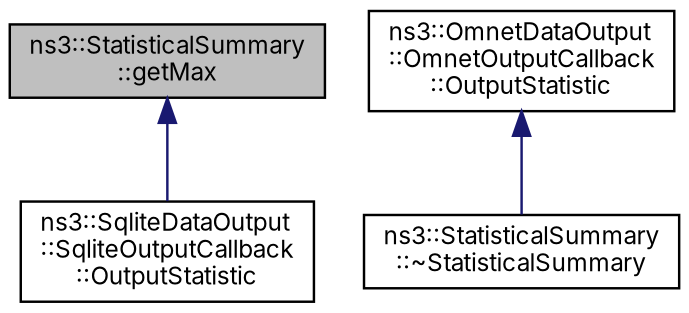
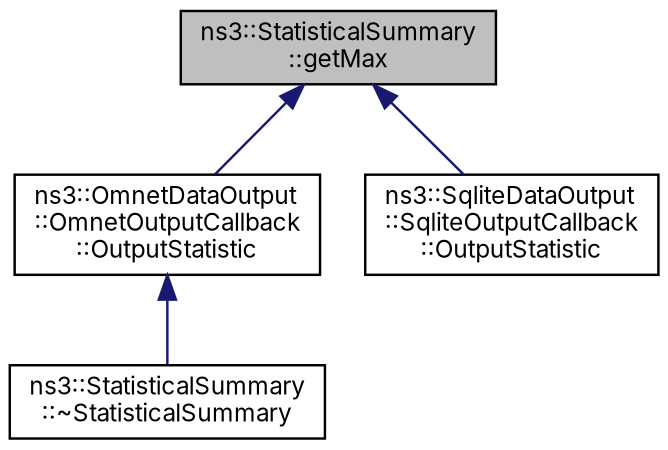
none -> (251, 138)
